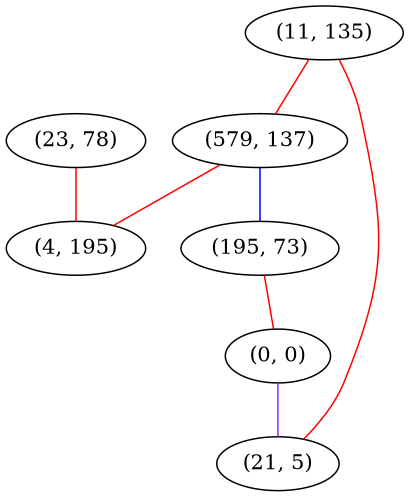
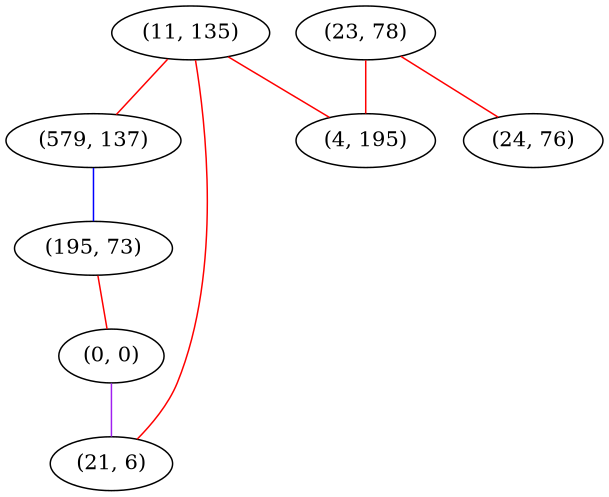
none -> (533, 141)
(167, 195) -> (279, 87)
(278, 464) -> (111, 464)
